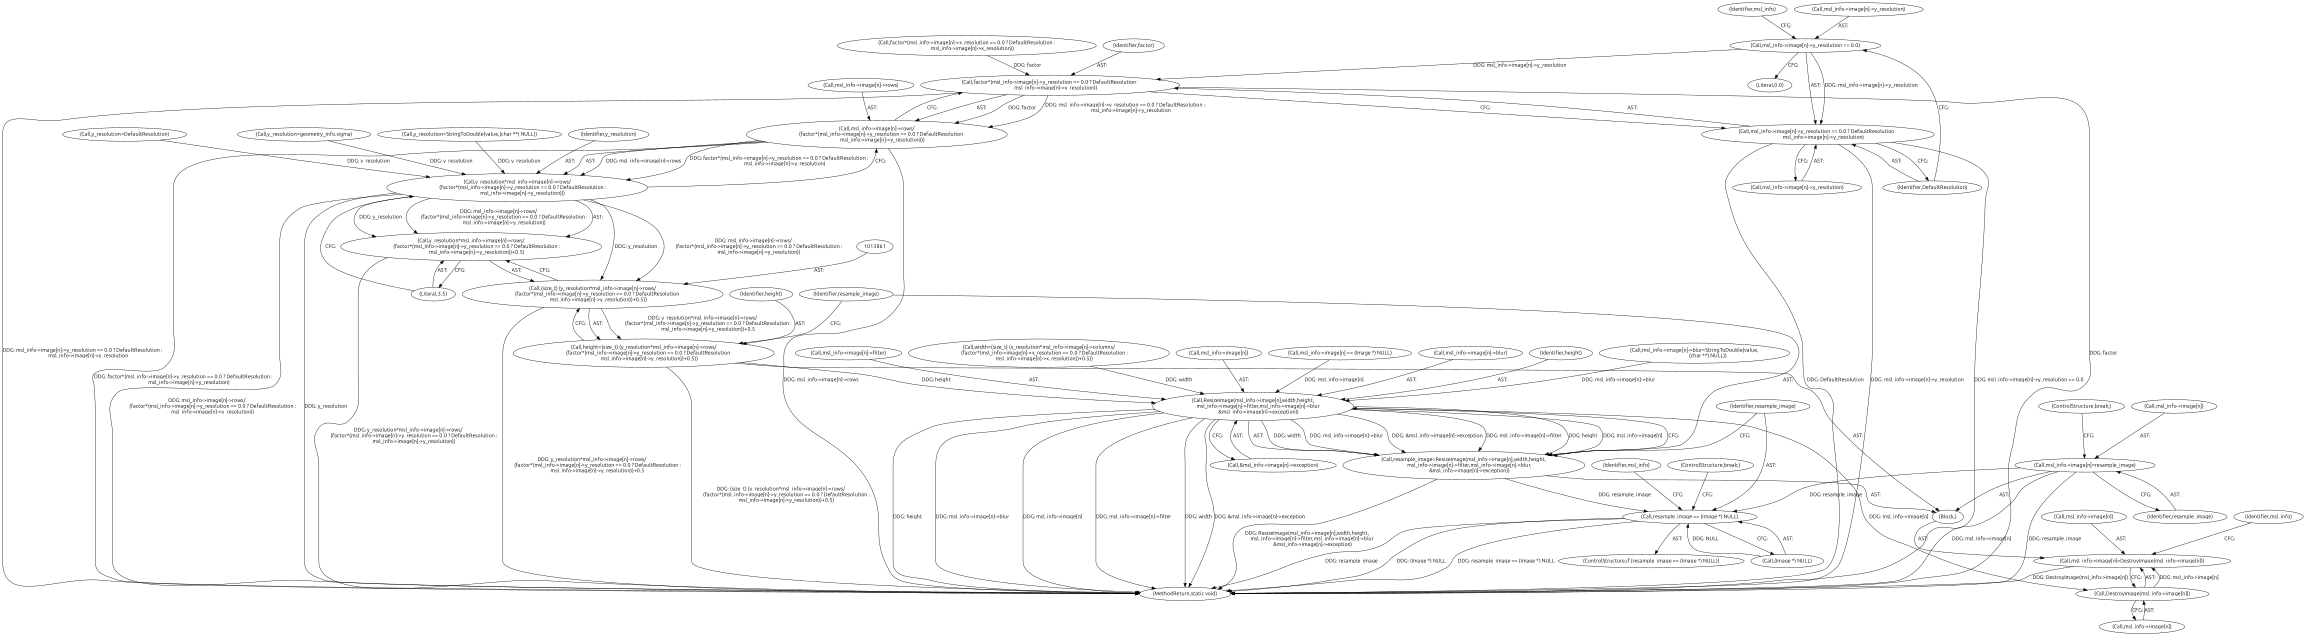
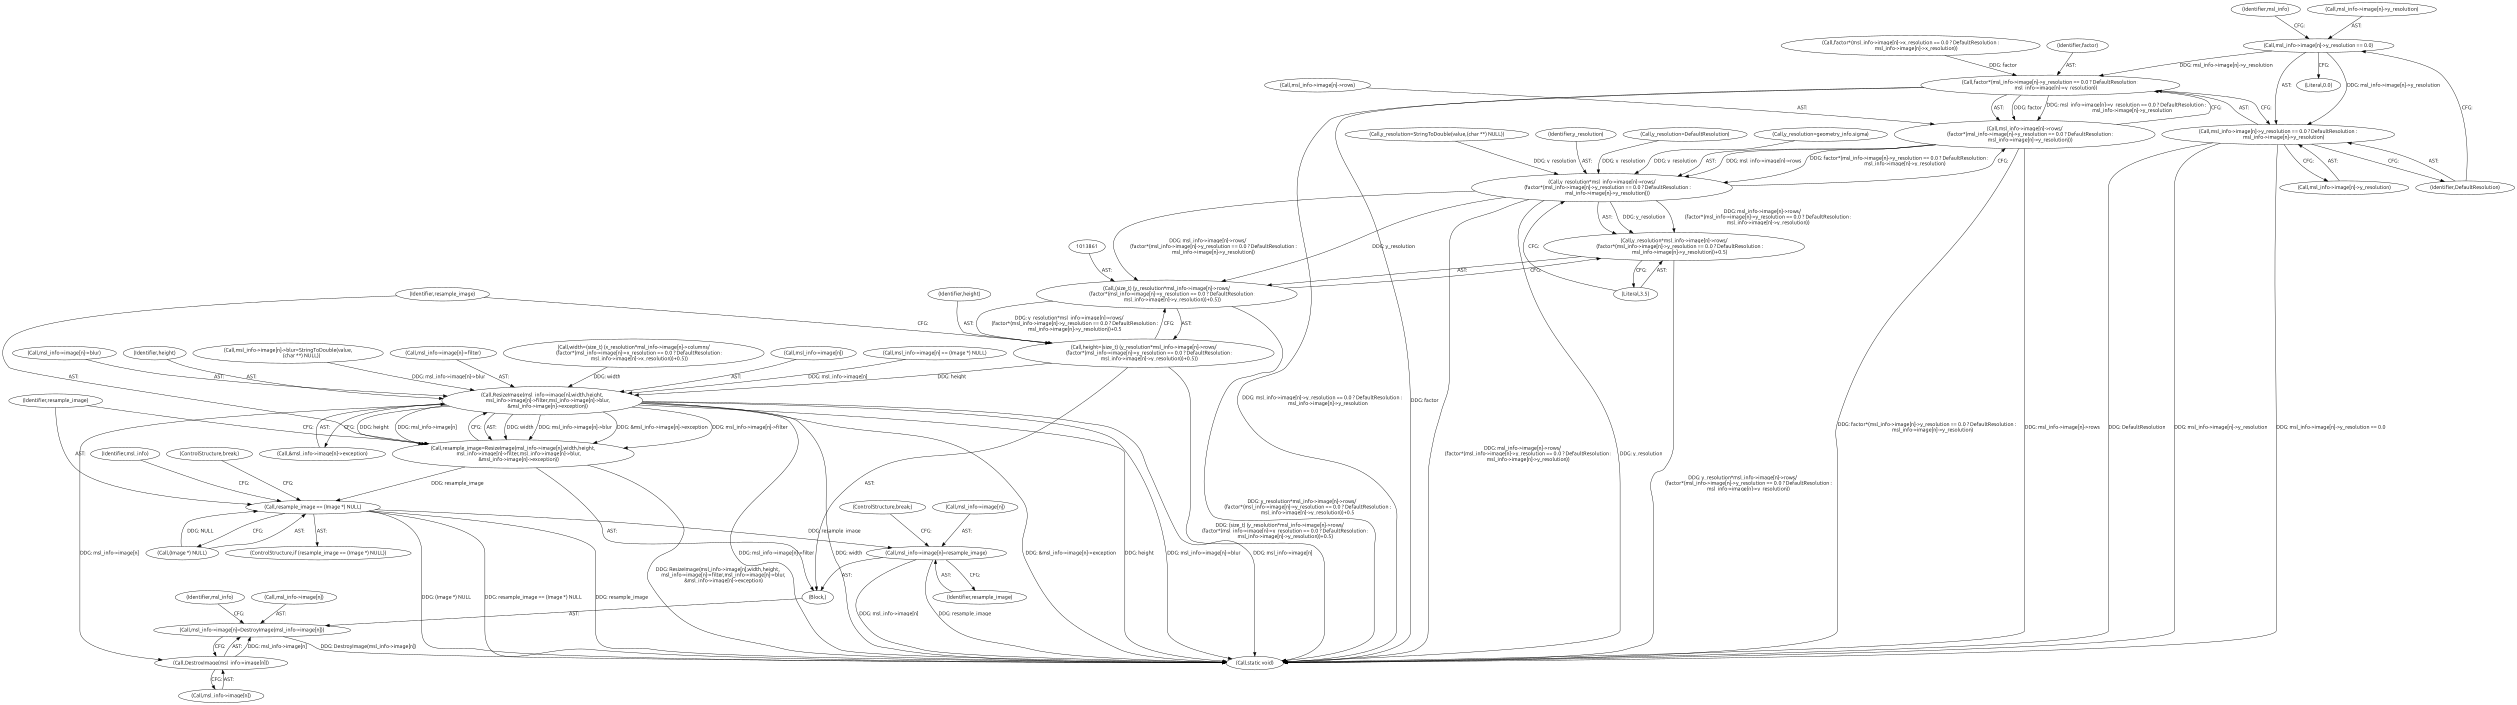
(1876, 477) -> (632, 523)
(1185, 594) -> (1255, 663)
